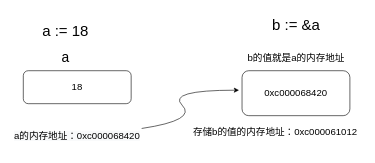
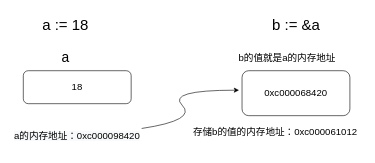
(65, 30) -> (65, 24)
(296, 57) -> (287, 57)
(78, 136) -> (78, 136)
